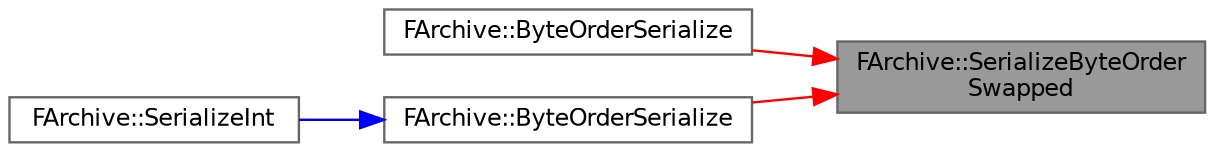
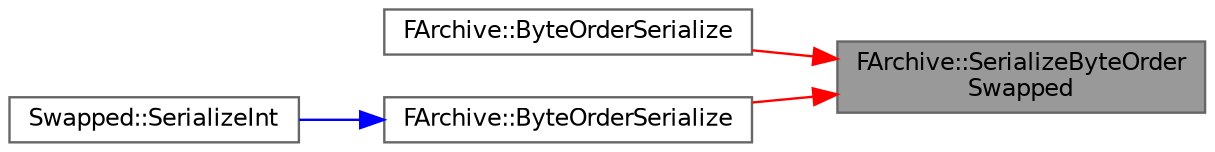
(154, 120) -> (154, 120)
